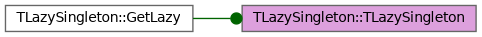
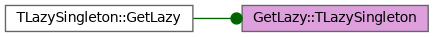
(359, 18) -> (335, 18)
